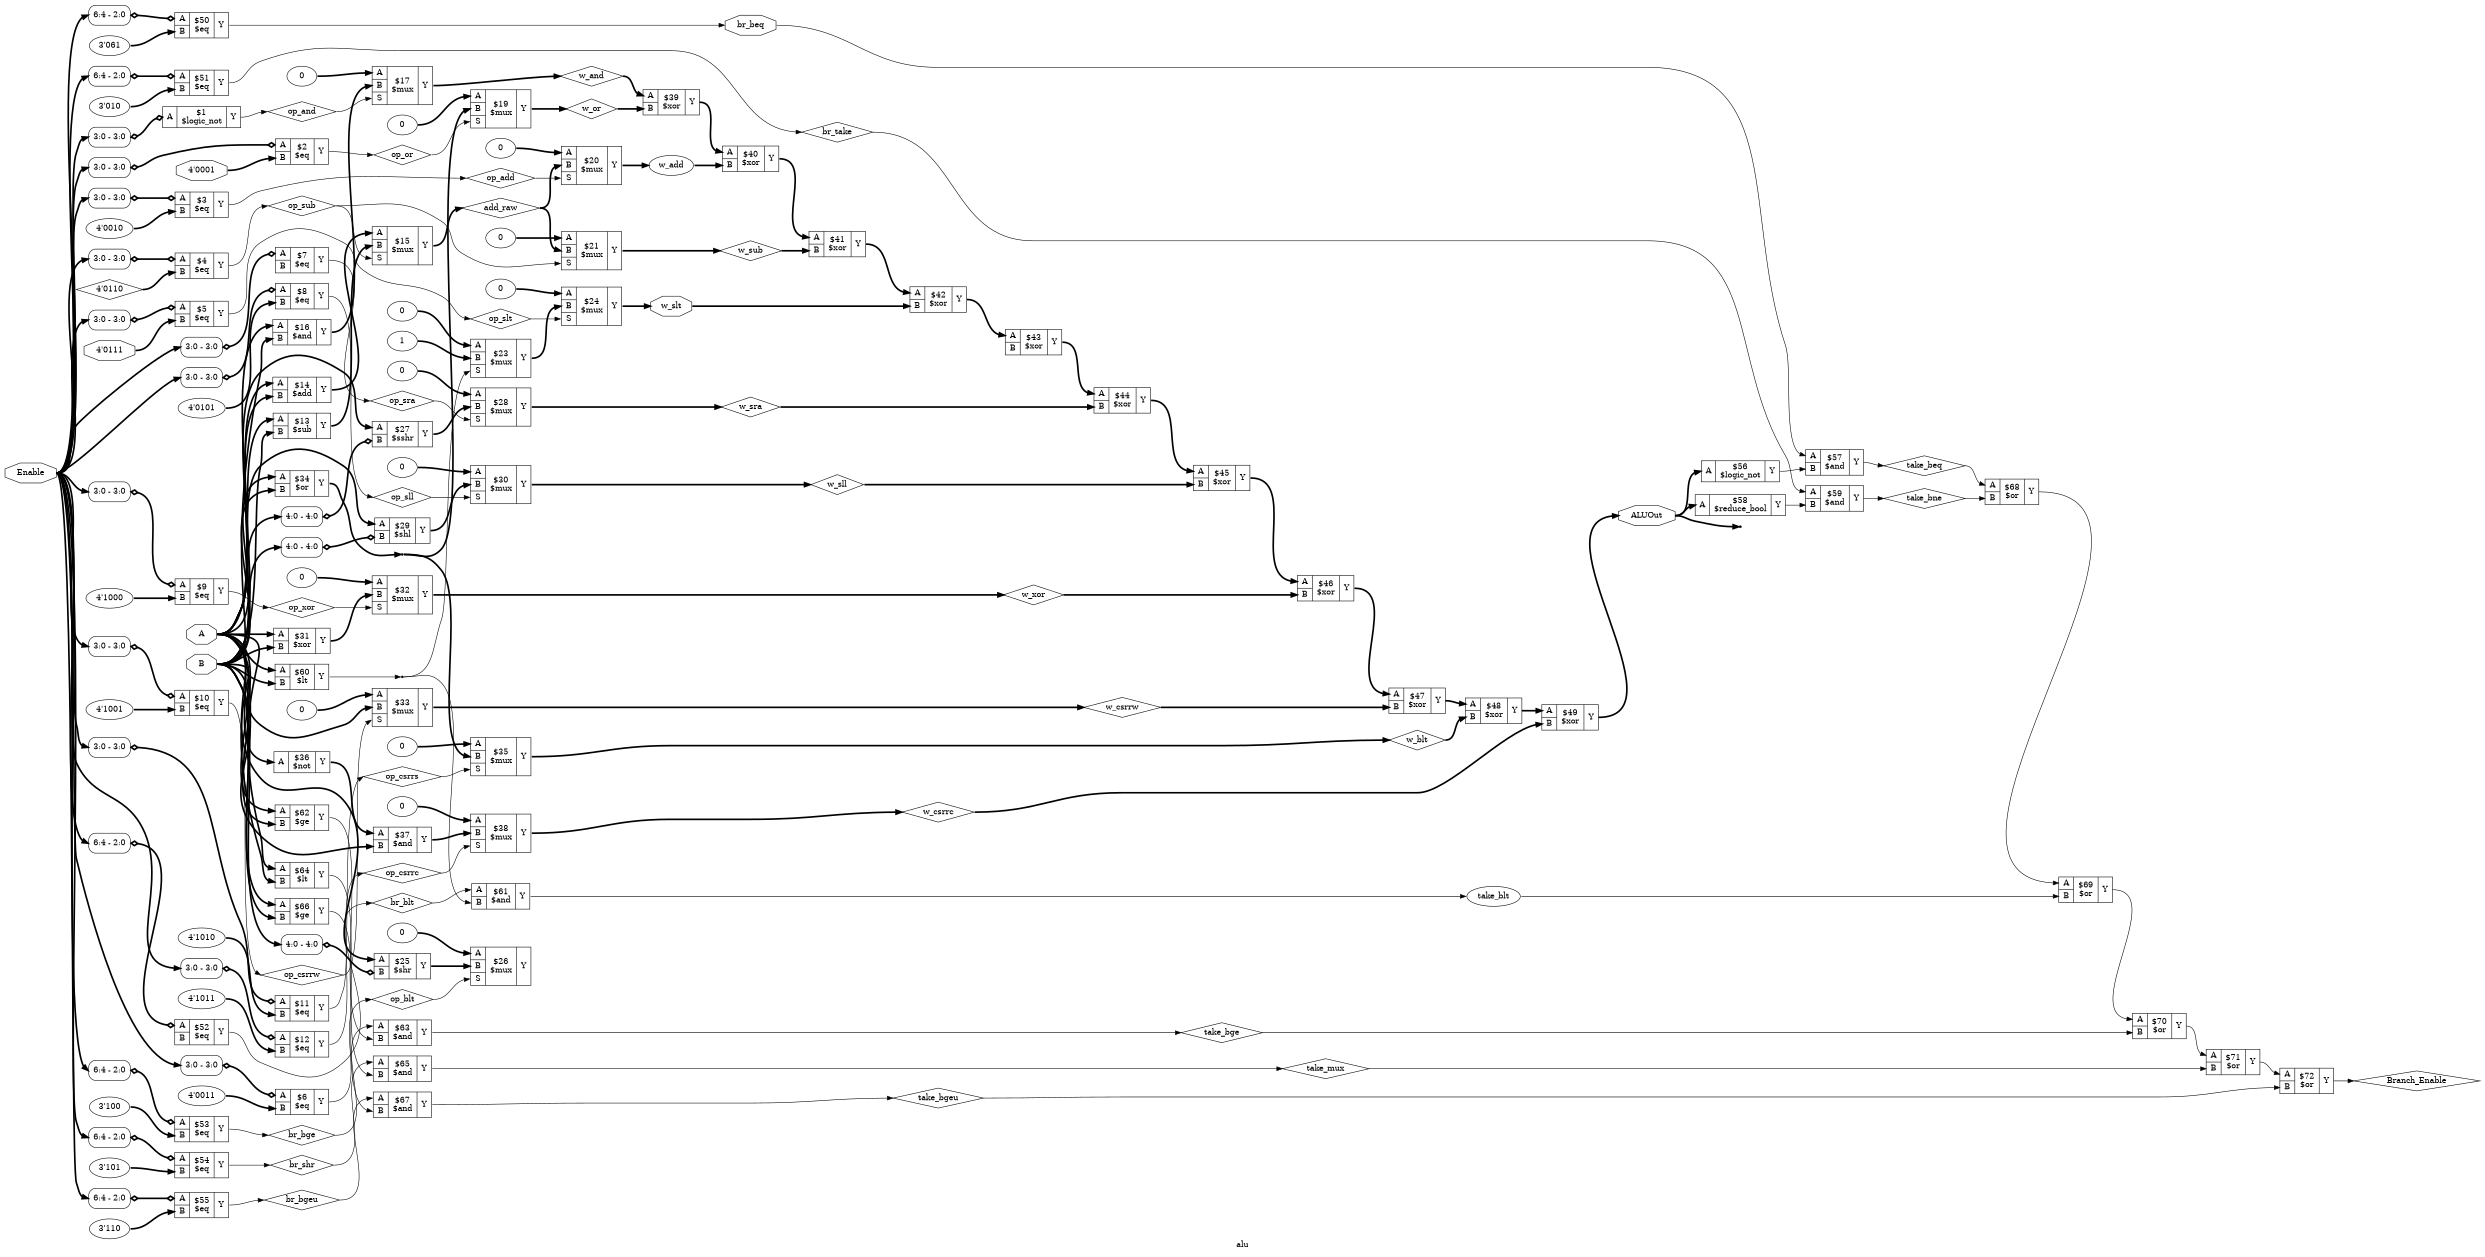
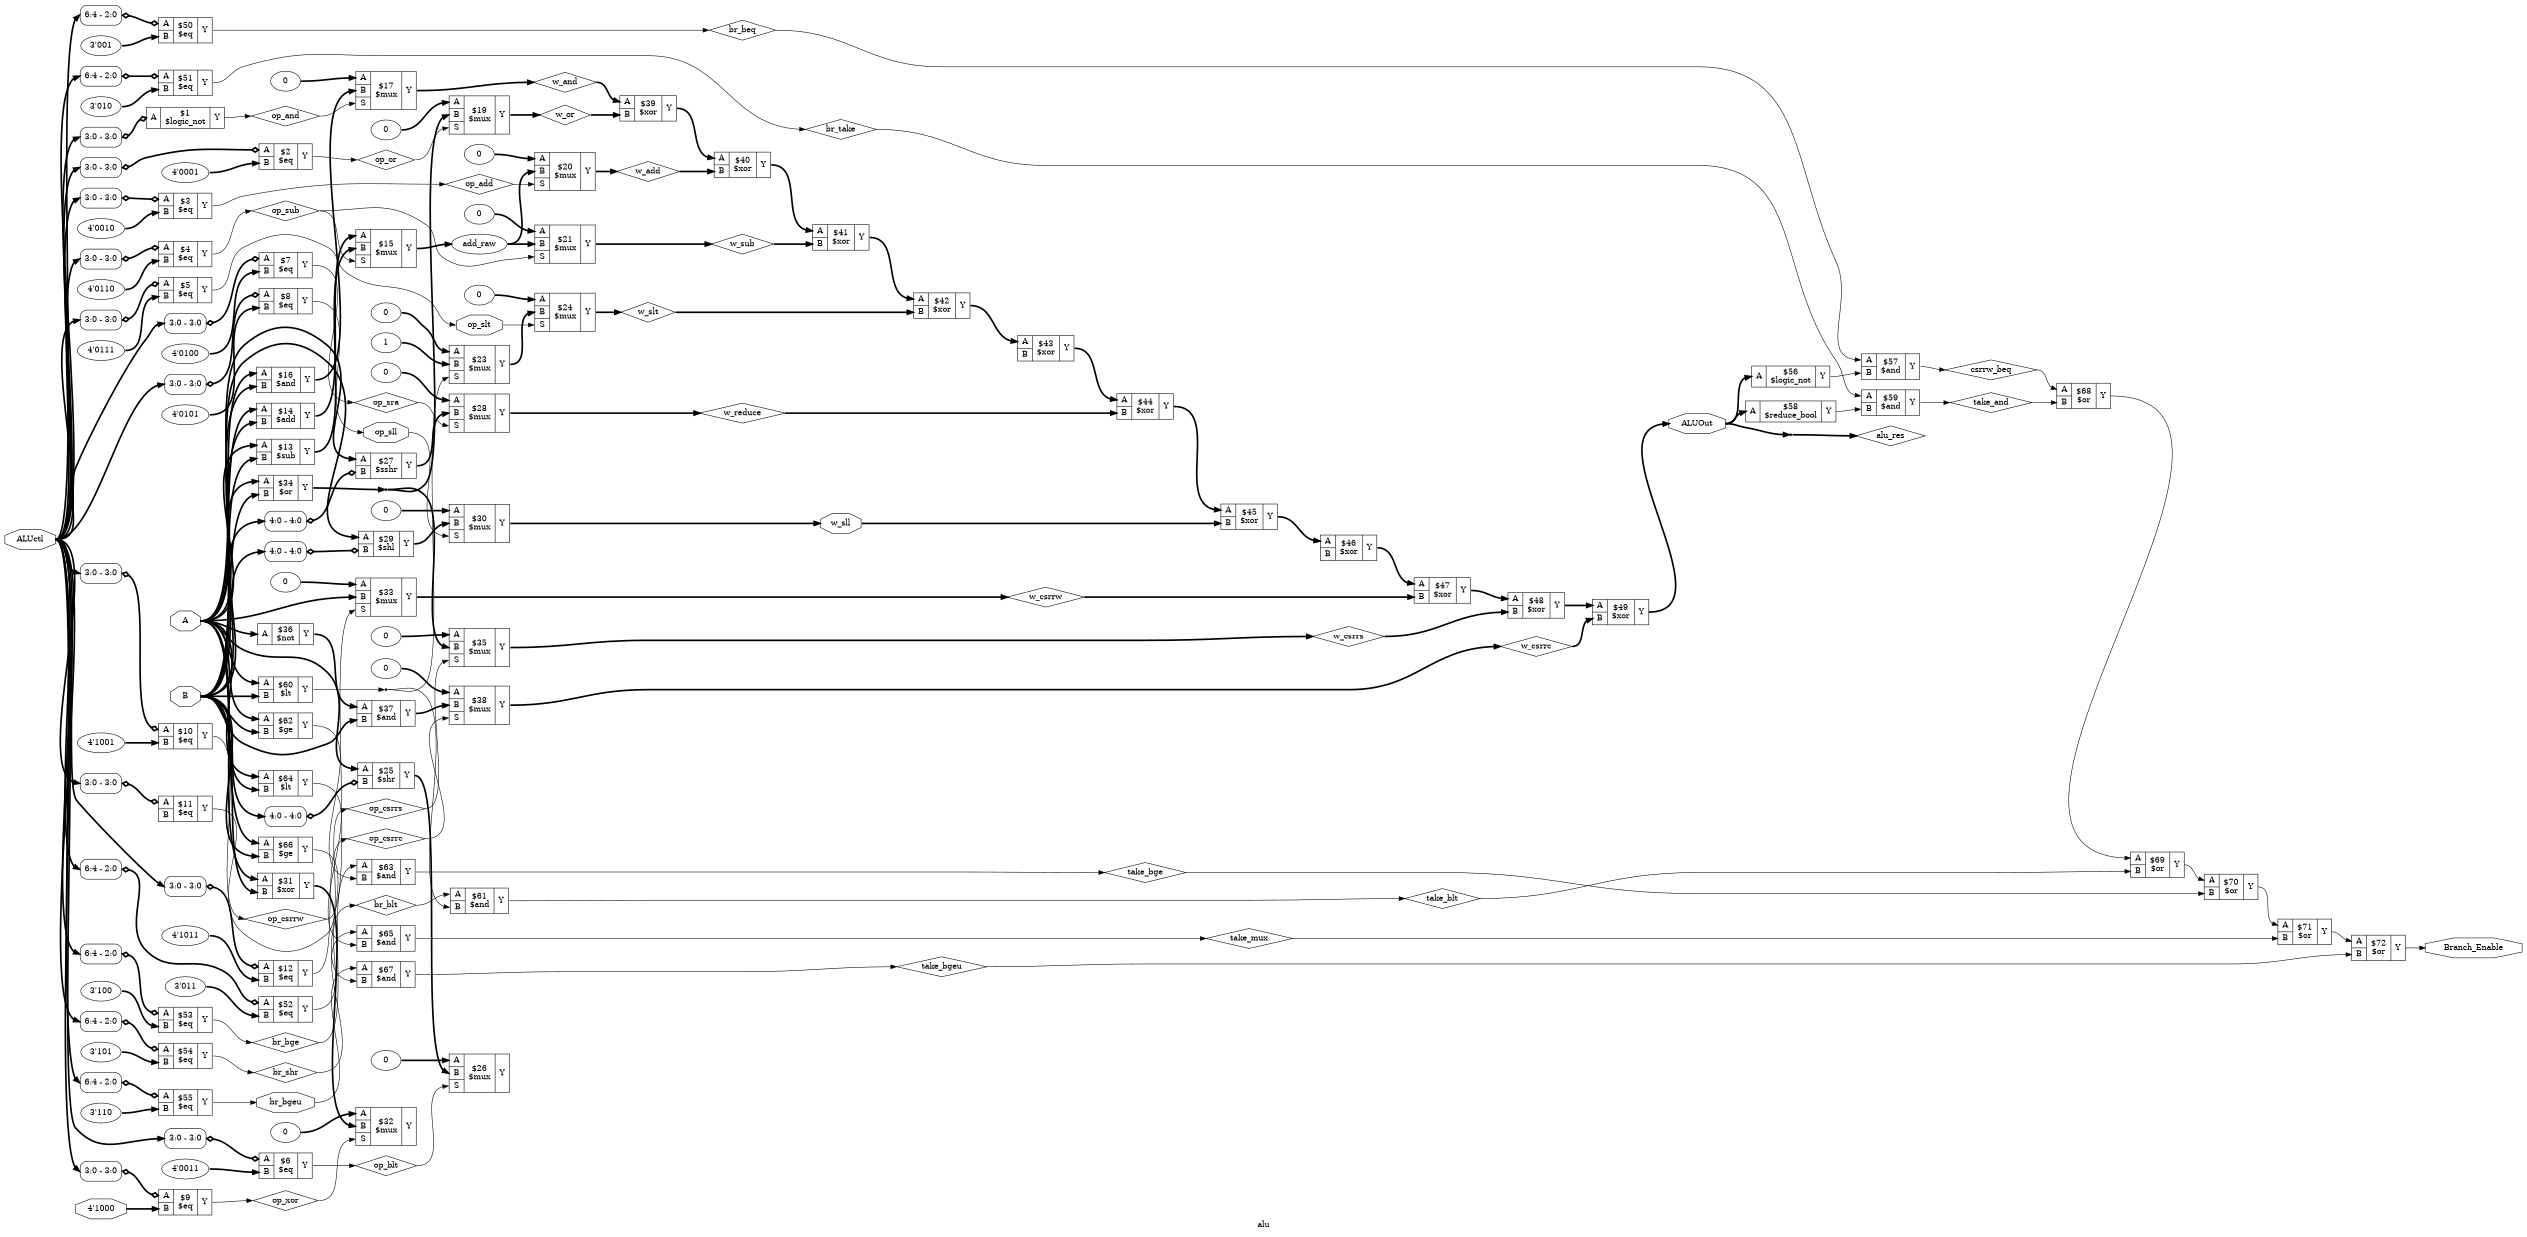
(751, 25) -> (742, 30)
(110, 46) -> (101, 46)
(671, 165) -> (648, 172)
(202, 170) -> (185, 173)
(501, 208) -> (479, 244)
(110, 290) -> (101, 290)
(671, 306) -> (648, 312)
(501, 319) -> (479, 325)
(110, 351) -> (101, 351)
none -> (185, 354)
(751, 407) -> (742, 413)
none -> (1891, 436)
(1924, 466) -> (1991, 370)
(31, 473) -> (30, 539)
(837, 485) -> (841, 523)
(402, 497) -> (386, 433)
(1924, 498) -> (1991, 403)
(1034, 595) -> none
(110, 598) -> (101, 1209)
(1417, 740) -> (1349, 636)
(1494, 896) -> (1442, 899)
(202, 938) -> none
none -> (185, 987)
(2417, 1081) -> (2474, 948)
(302, 1200) -> (286, 1103)
